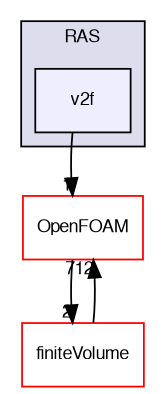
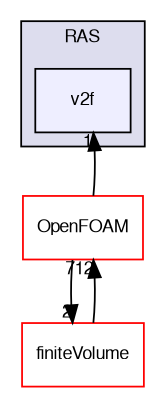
(71, 158) -> (95, 173)
